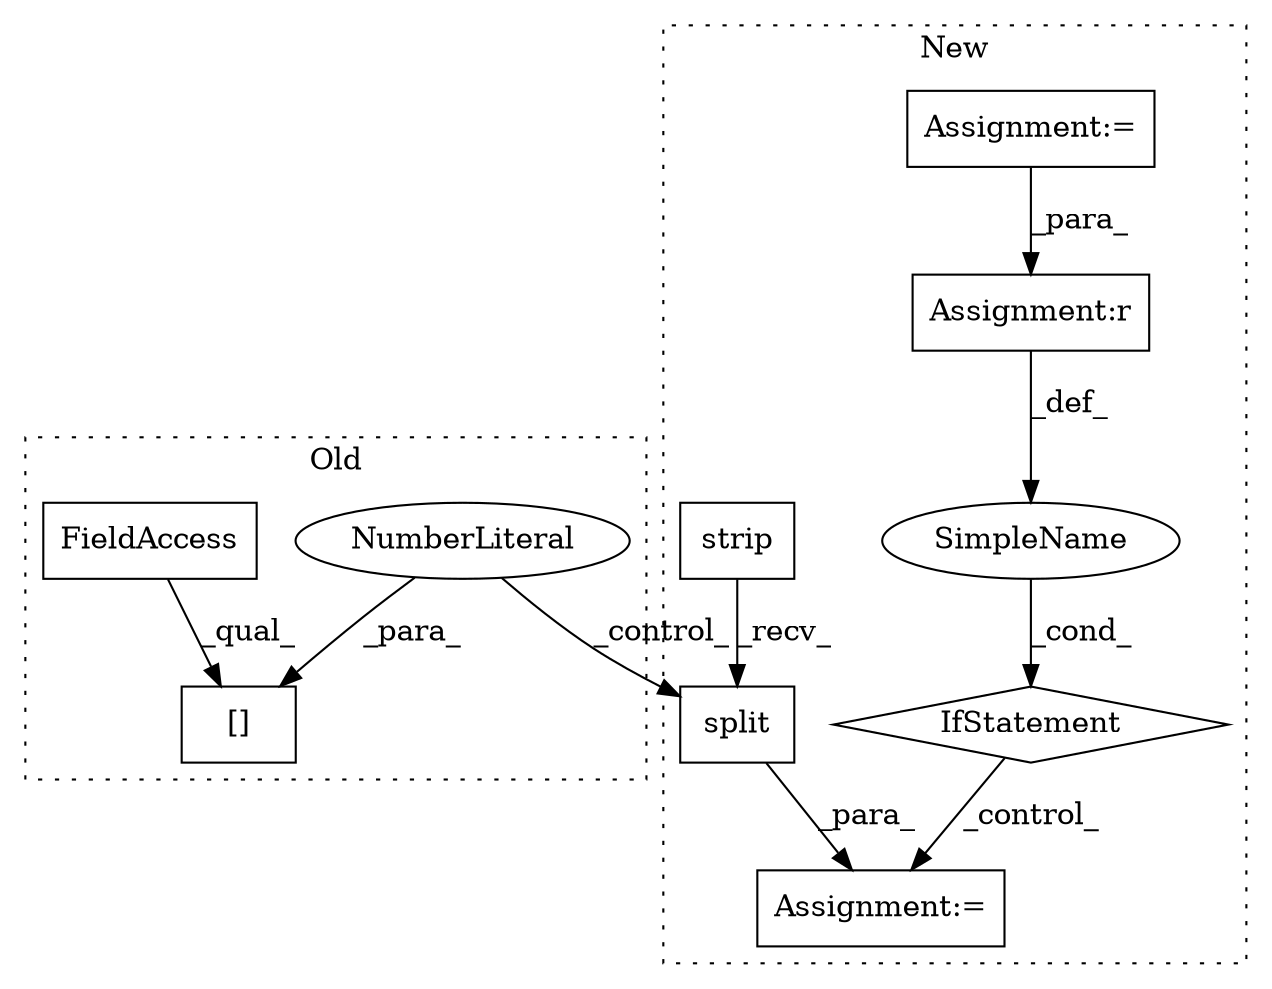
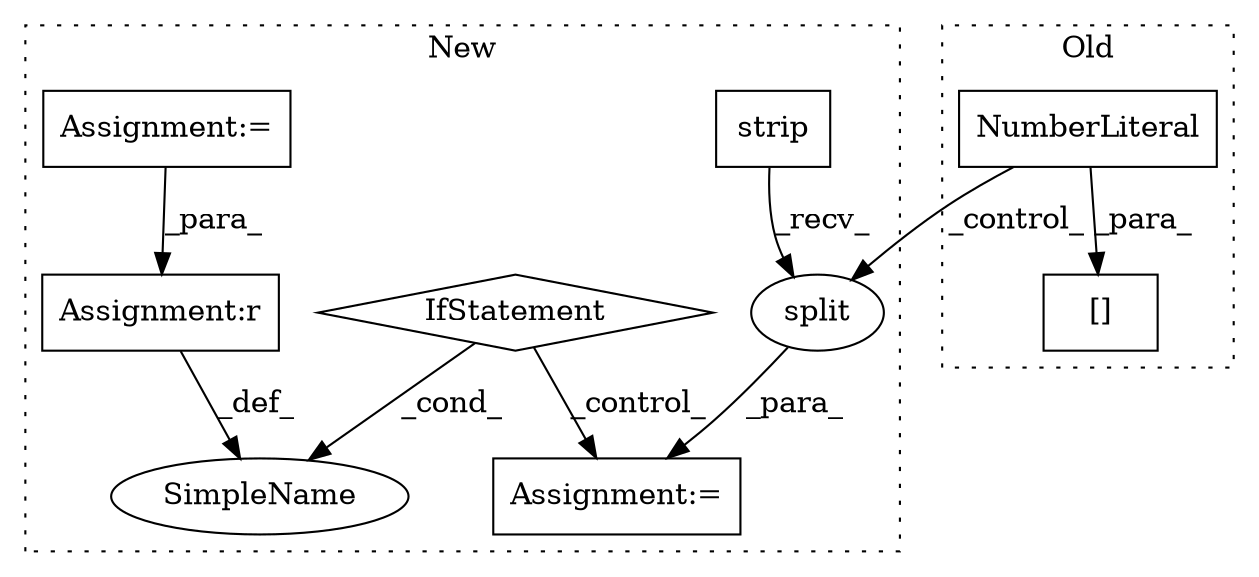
(150, 541) -> none
(463, 541) -> (1088, 129)
(1031, 622) -> (401, 395)
(737, 725) -> (818, 313)
